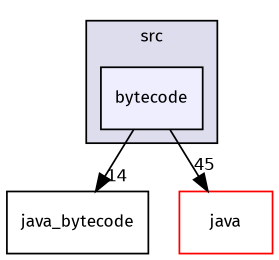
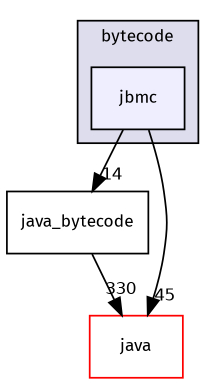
(152, 37) -> (138, 37)
(152, 98) -> (138, 98)
none -> (103, 277)
